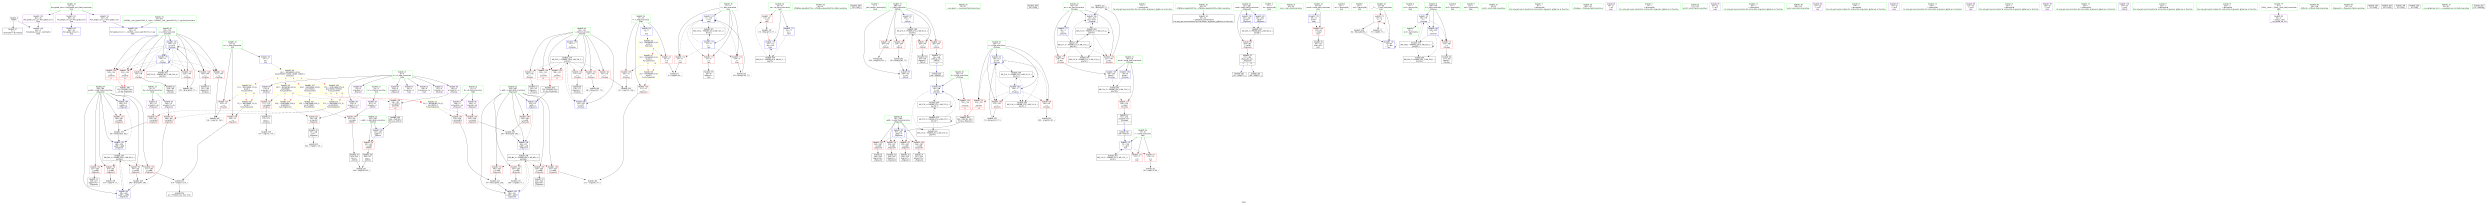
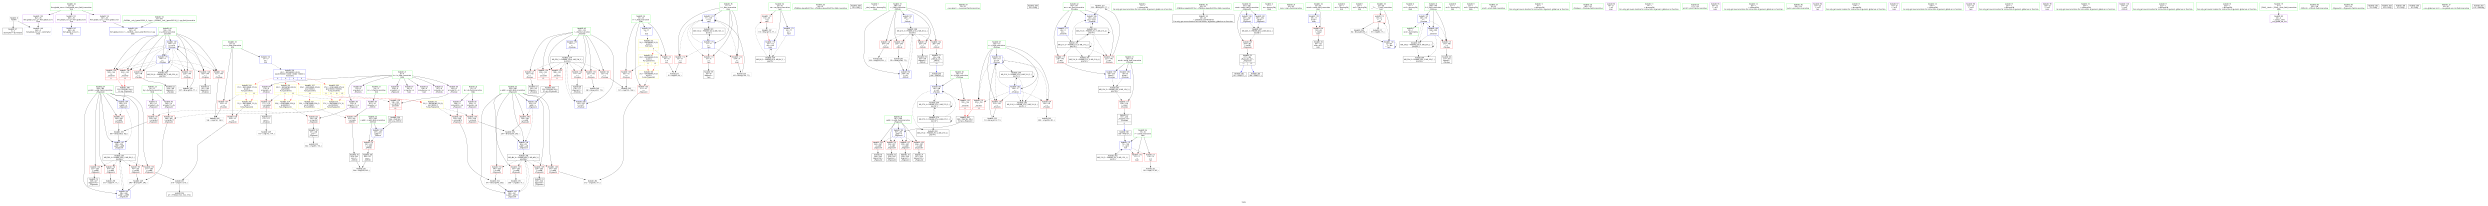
(290, 75) -> (290, 75)
